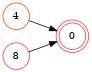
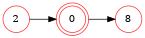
(16, 16) -> (16, 19)
(39, 48) -> (98, 19)
